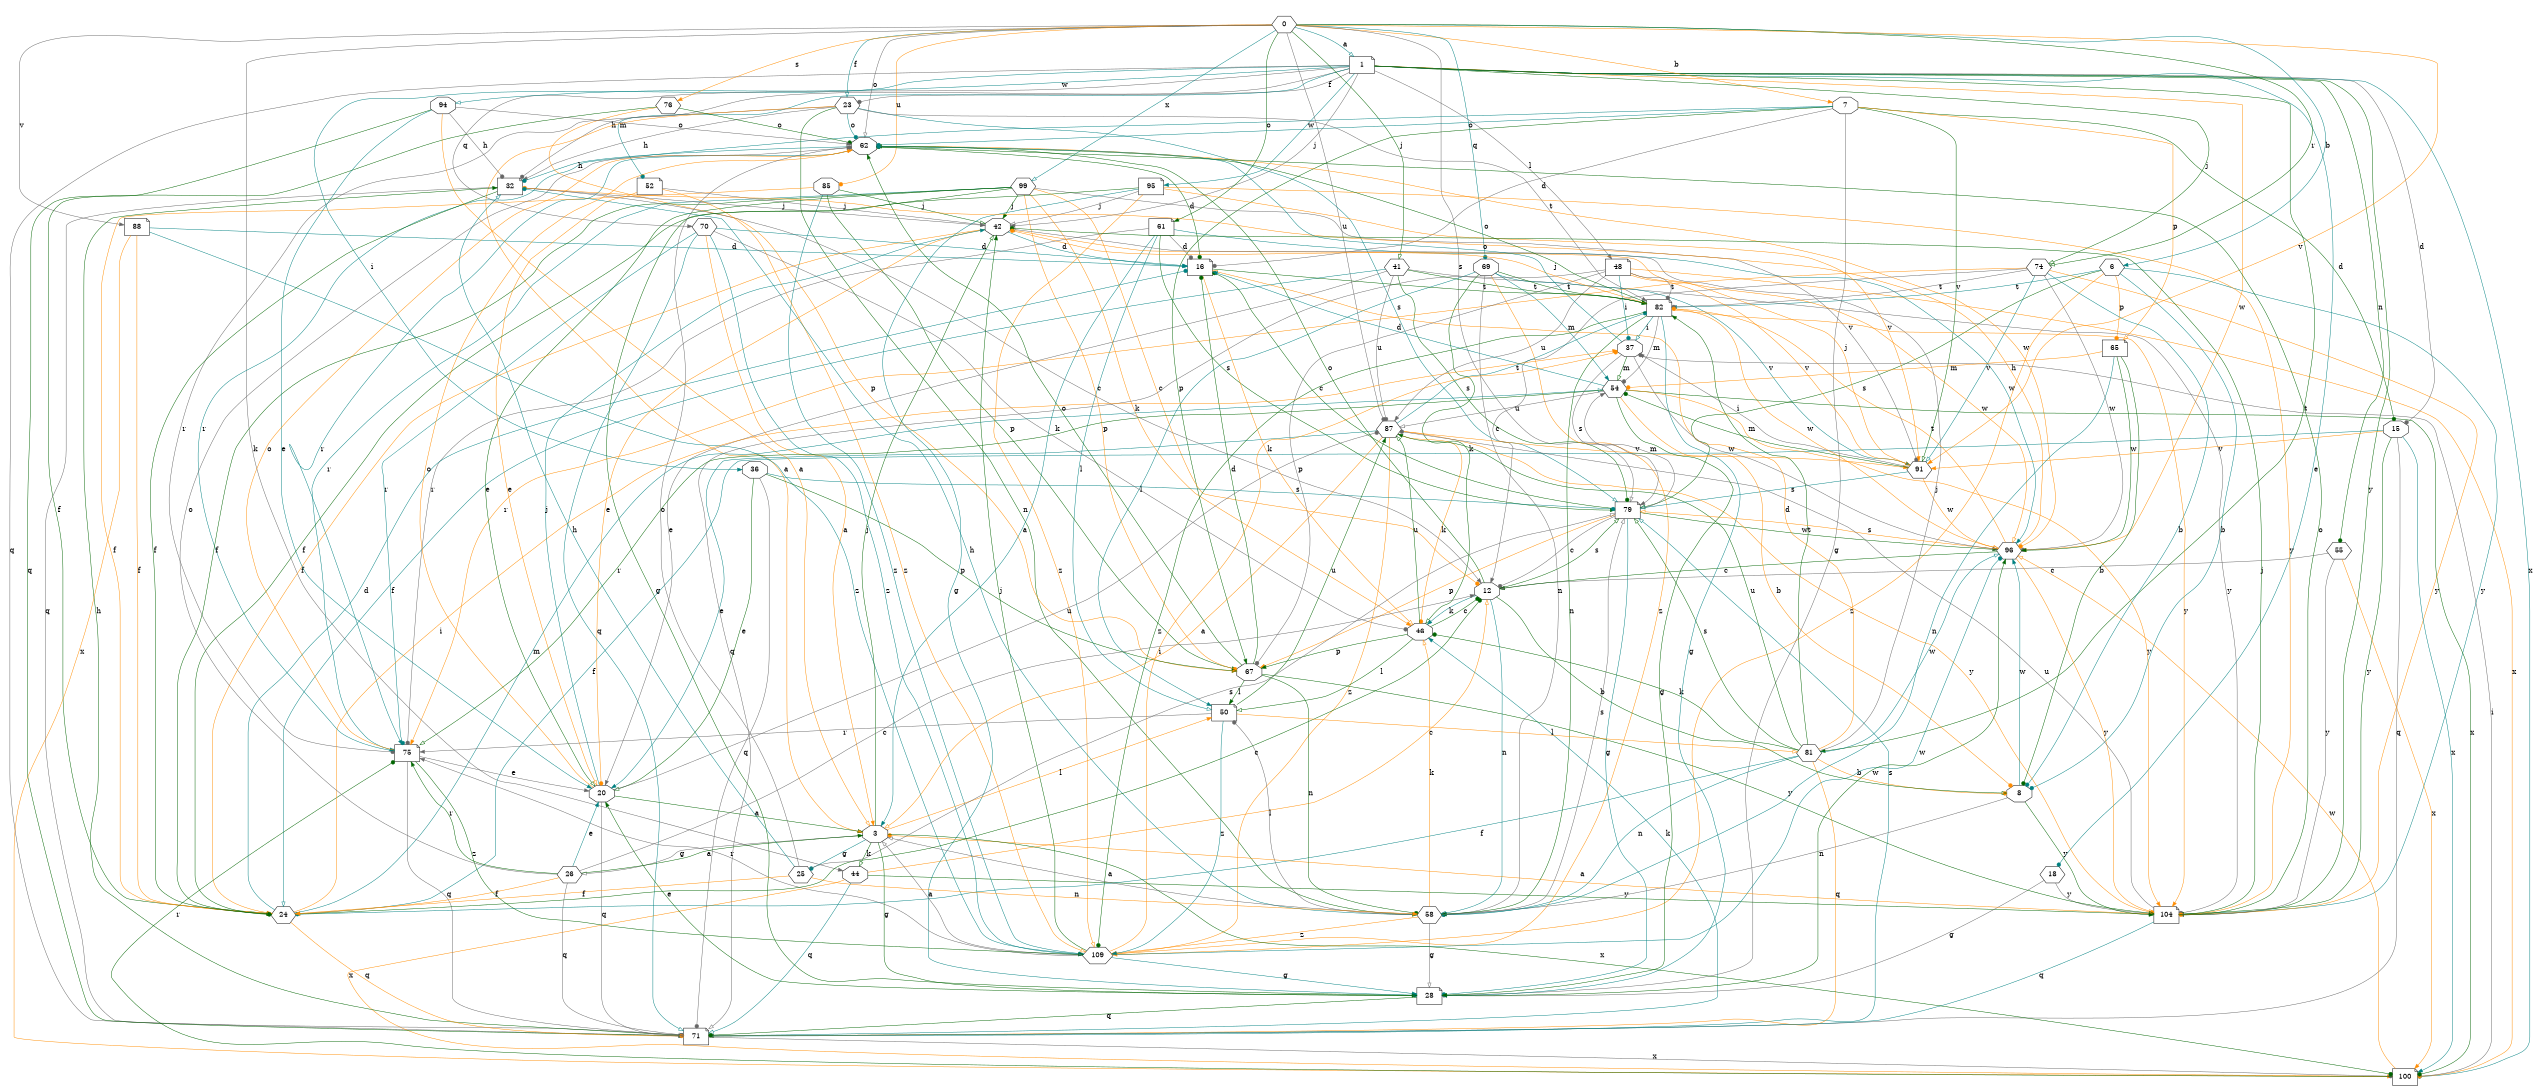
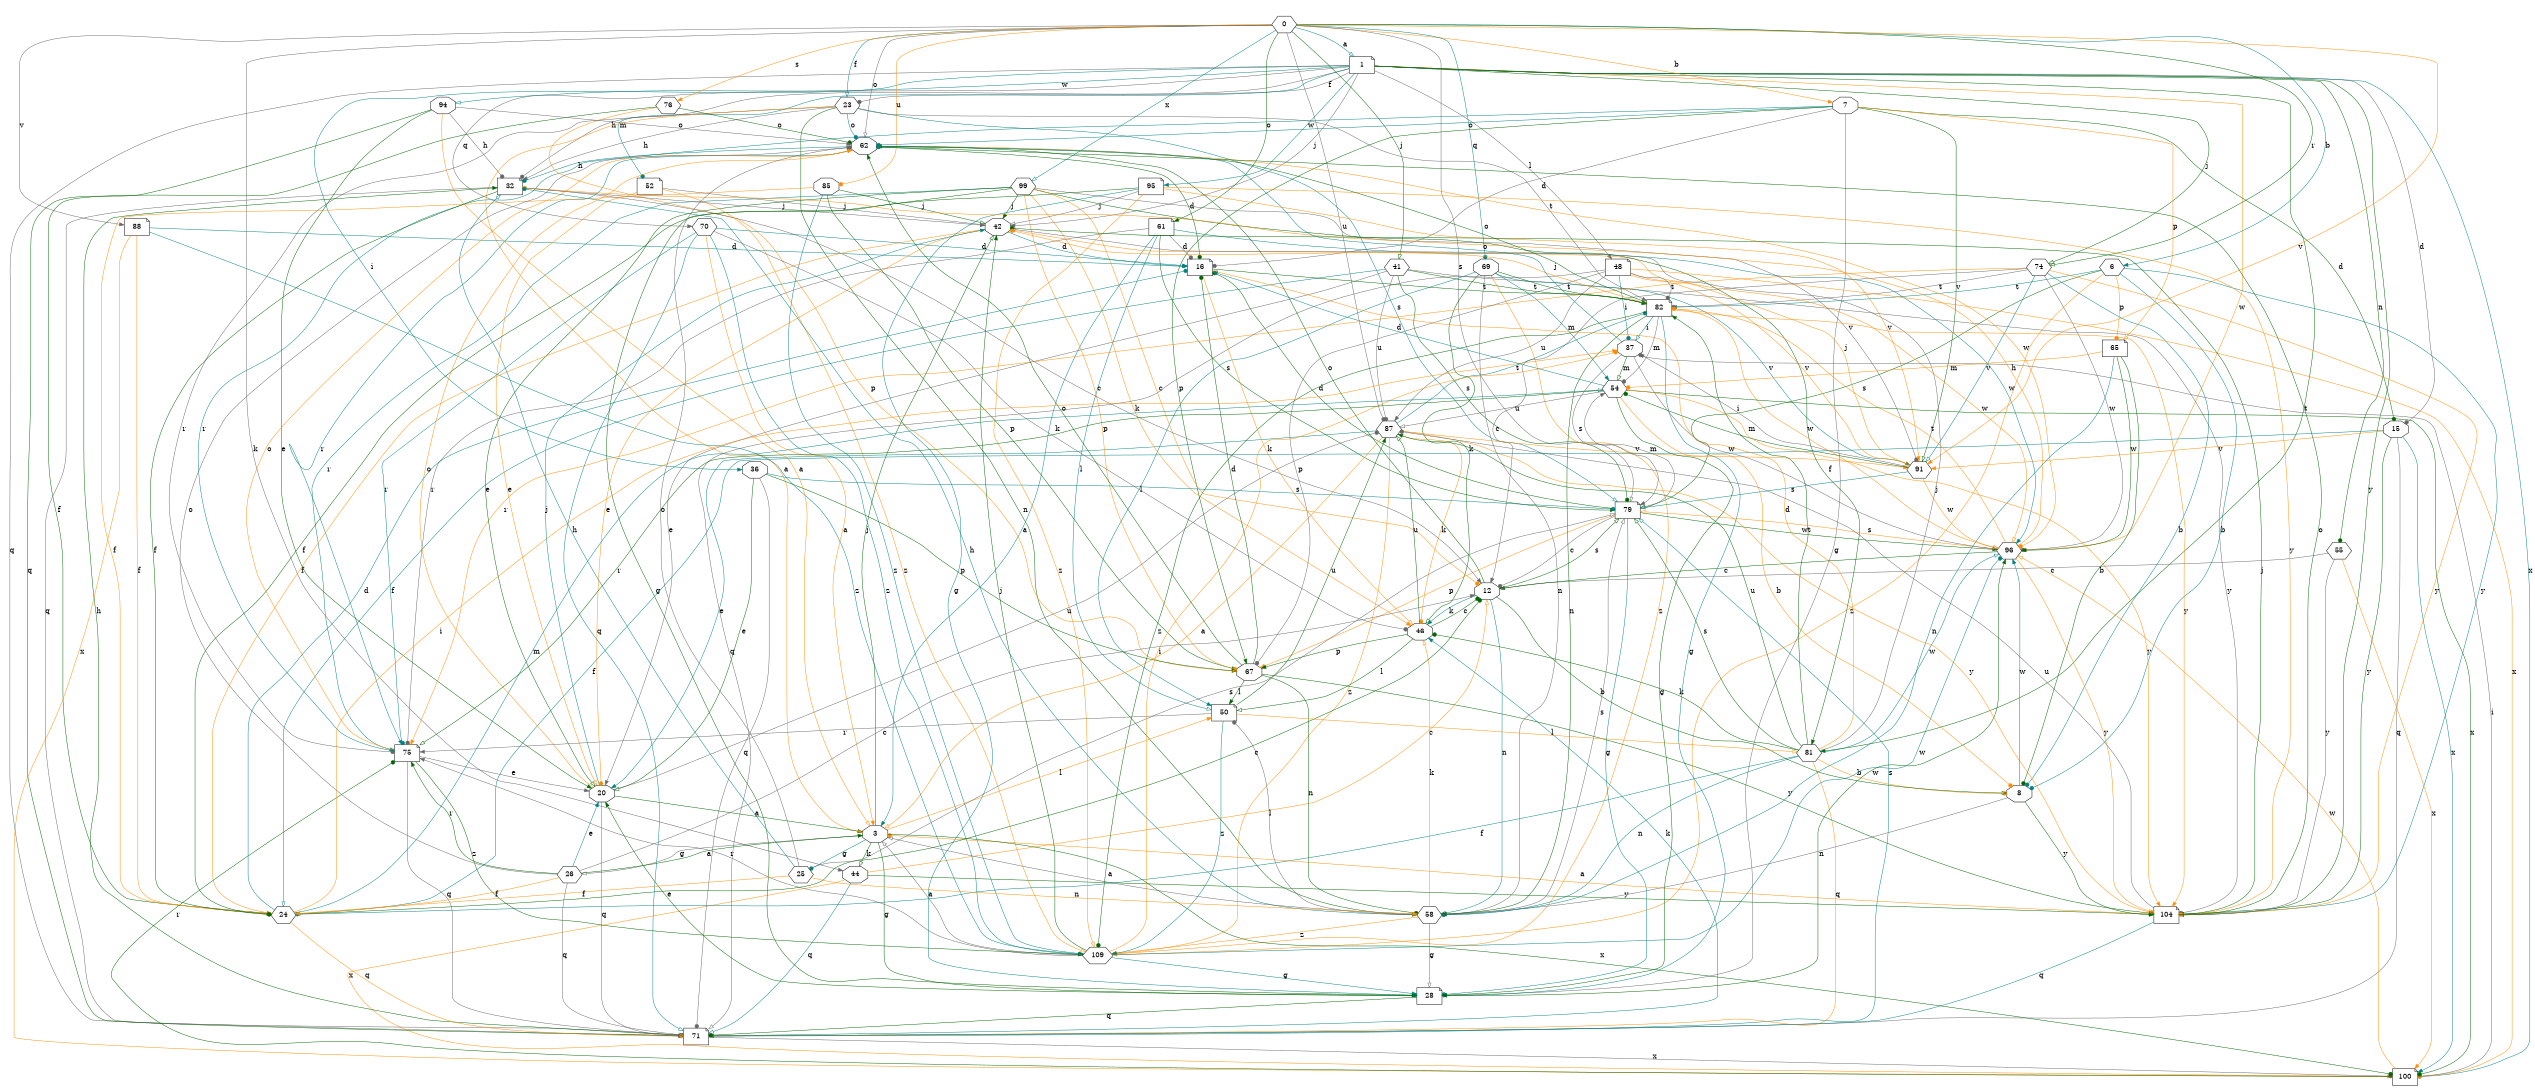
(390, 345) -> (1808, 430)
(1321, 389) -> (1321, 389)
(282, 491) -> (282, 491)
(2052, 875) -> none
